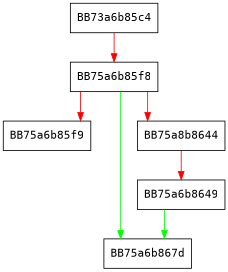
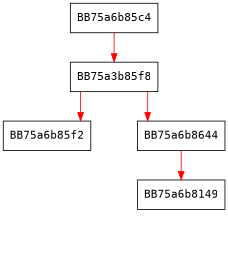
(114, 18) -> (114, 18)
(114, 77) -> (114, 77)
(47, 136) -> (47, 136)
(181, 136) -> (181, 136)
(181, 195) -> (181, 195)
(148, 254) -> none
